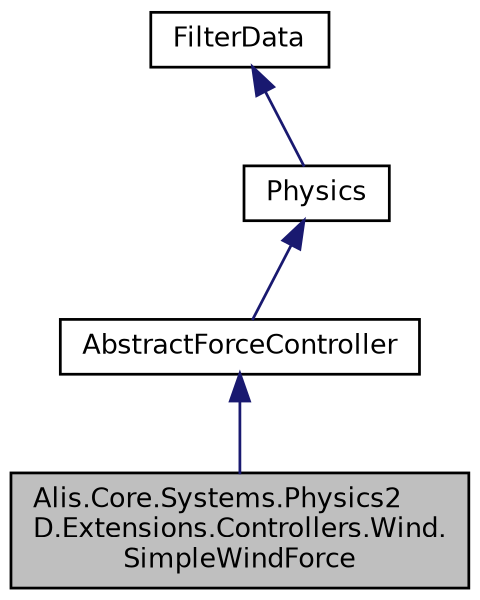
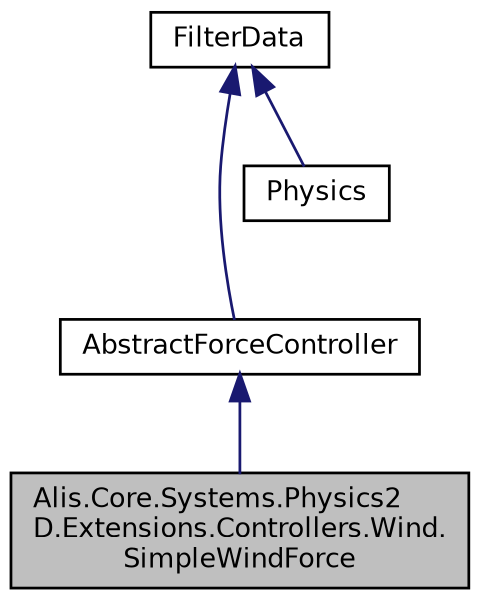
(272, 283) -> (220, 207)
